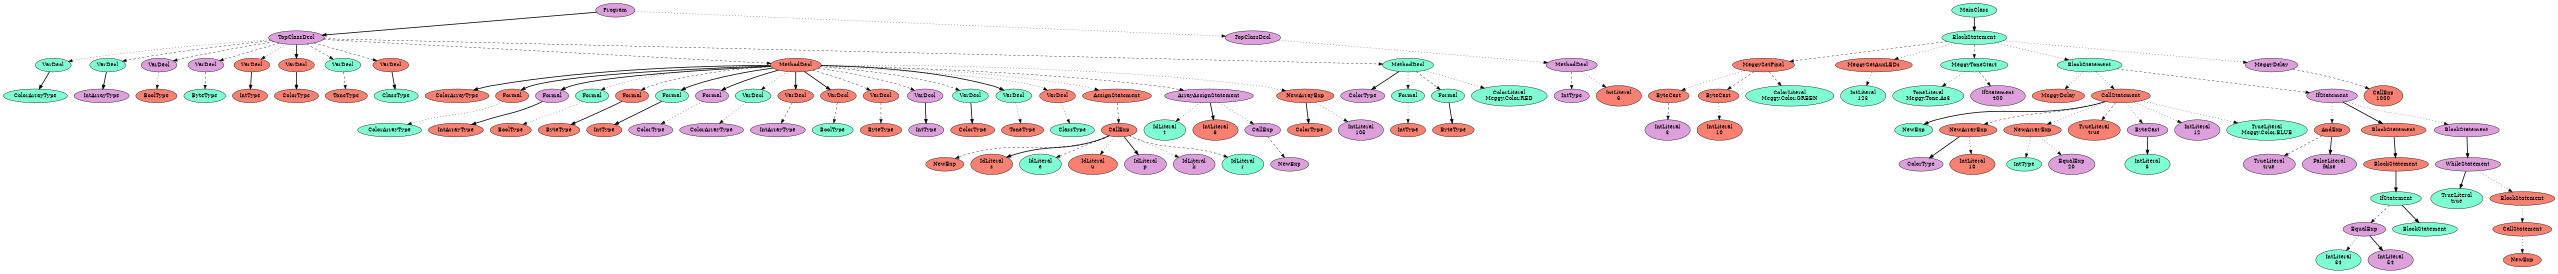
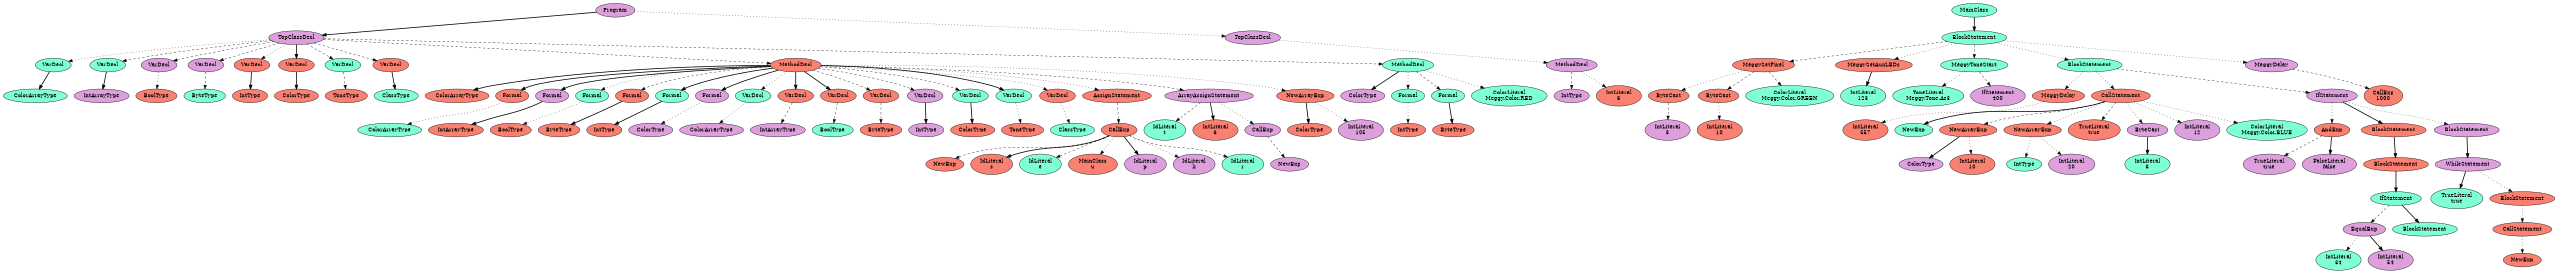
(1870, 77) -> (1870, 77)
(1190, 111) -> (1190, 111)
none -> (1865, 130)
(2267, 130) -> (2267, 130)
(1093, 164) -> (1093, 164)
(2072, 164) -> (2072, 164)
